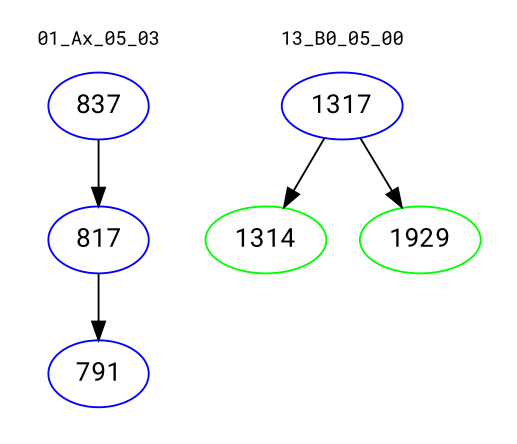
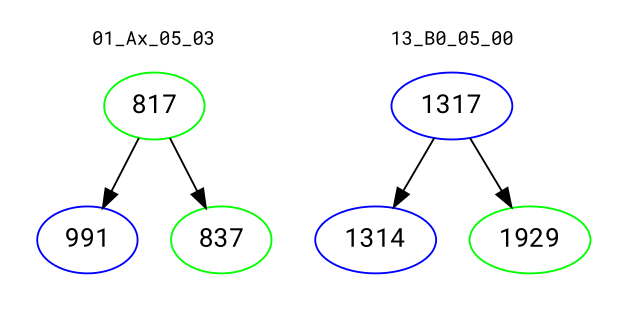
(99, 106) -> (221, 240)
(99, 164) -> (184, 165)
(99, 240) -> (154, 106)
(266, 240) -> (376, 240)
(99, 374) -> (87, 240)
